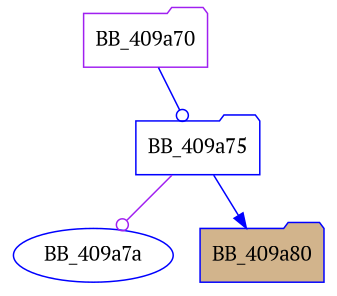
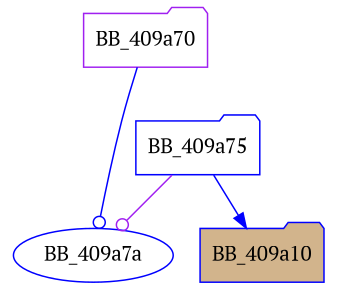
(169, 89) -> (117, 141)
(262, 255) -> (262, 255)
